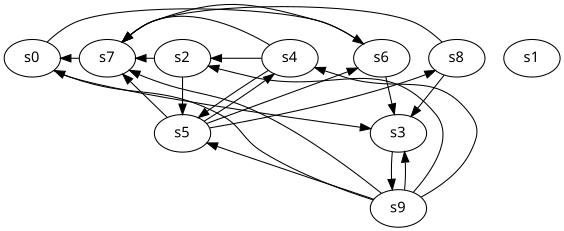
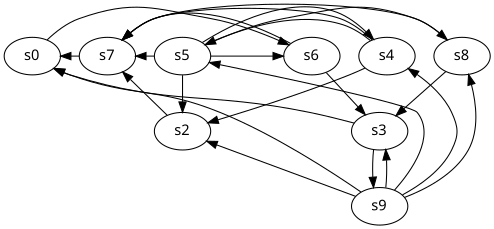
(532, 58) -> none
(183, 91) -> (183, 89)
(206, 104) -> (209, 99)
(280, 124) -> (465, 156)
